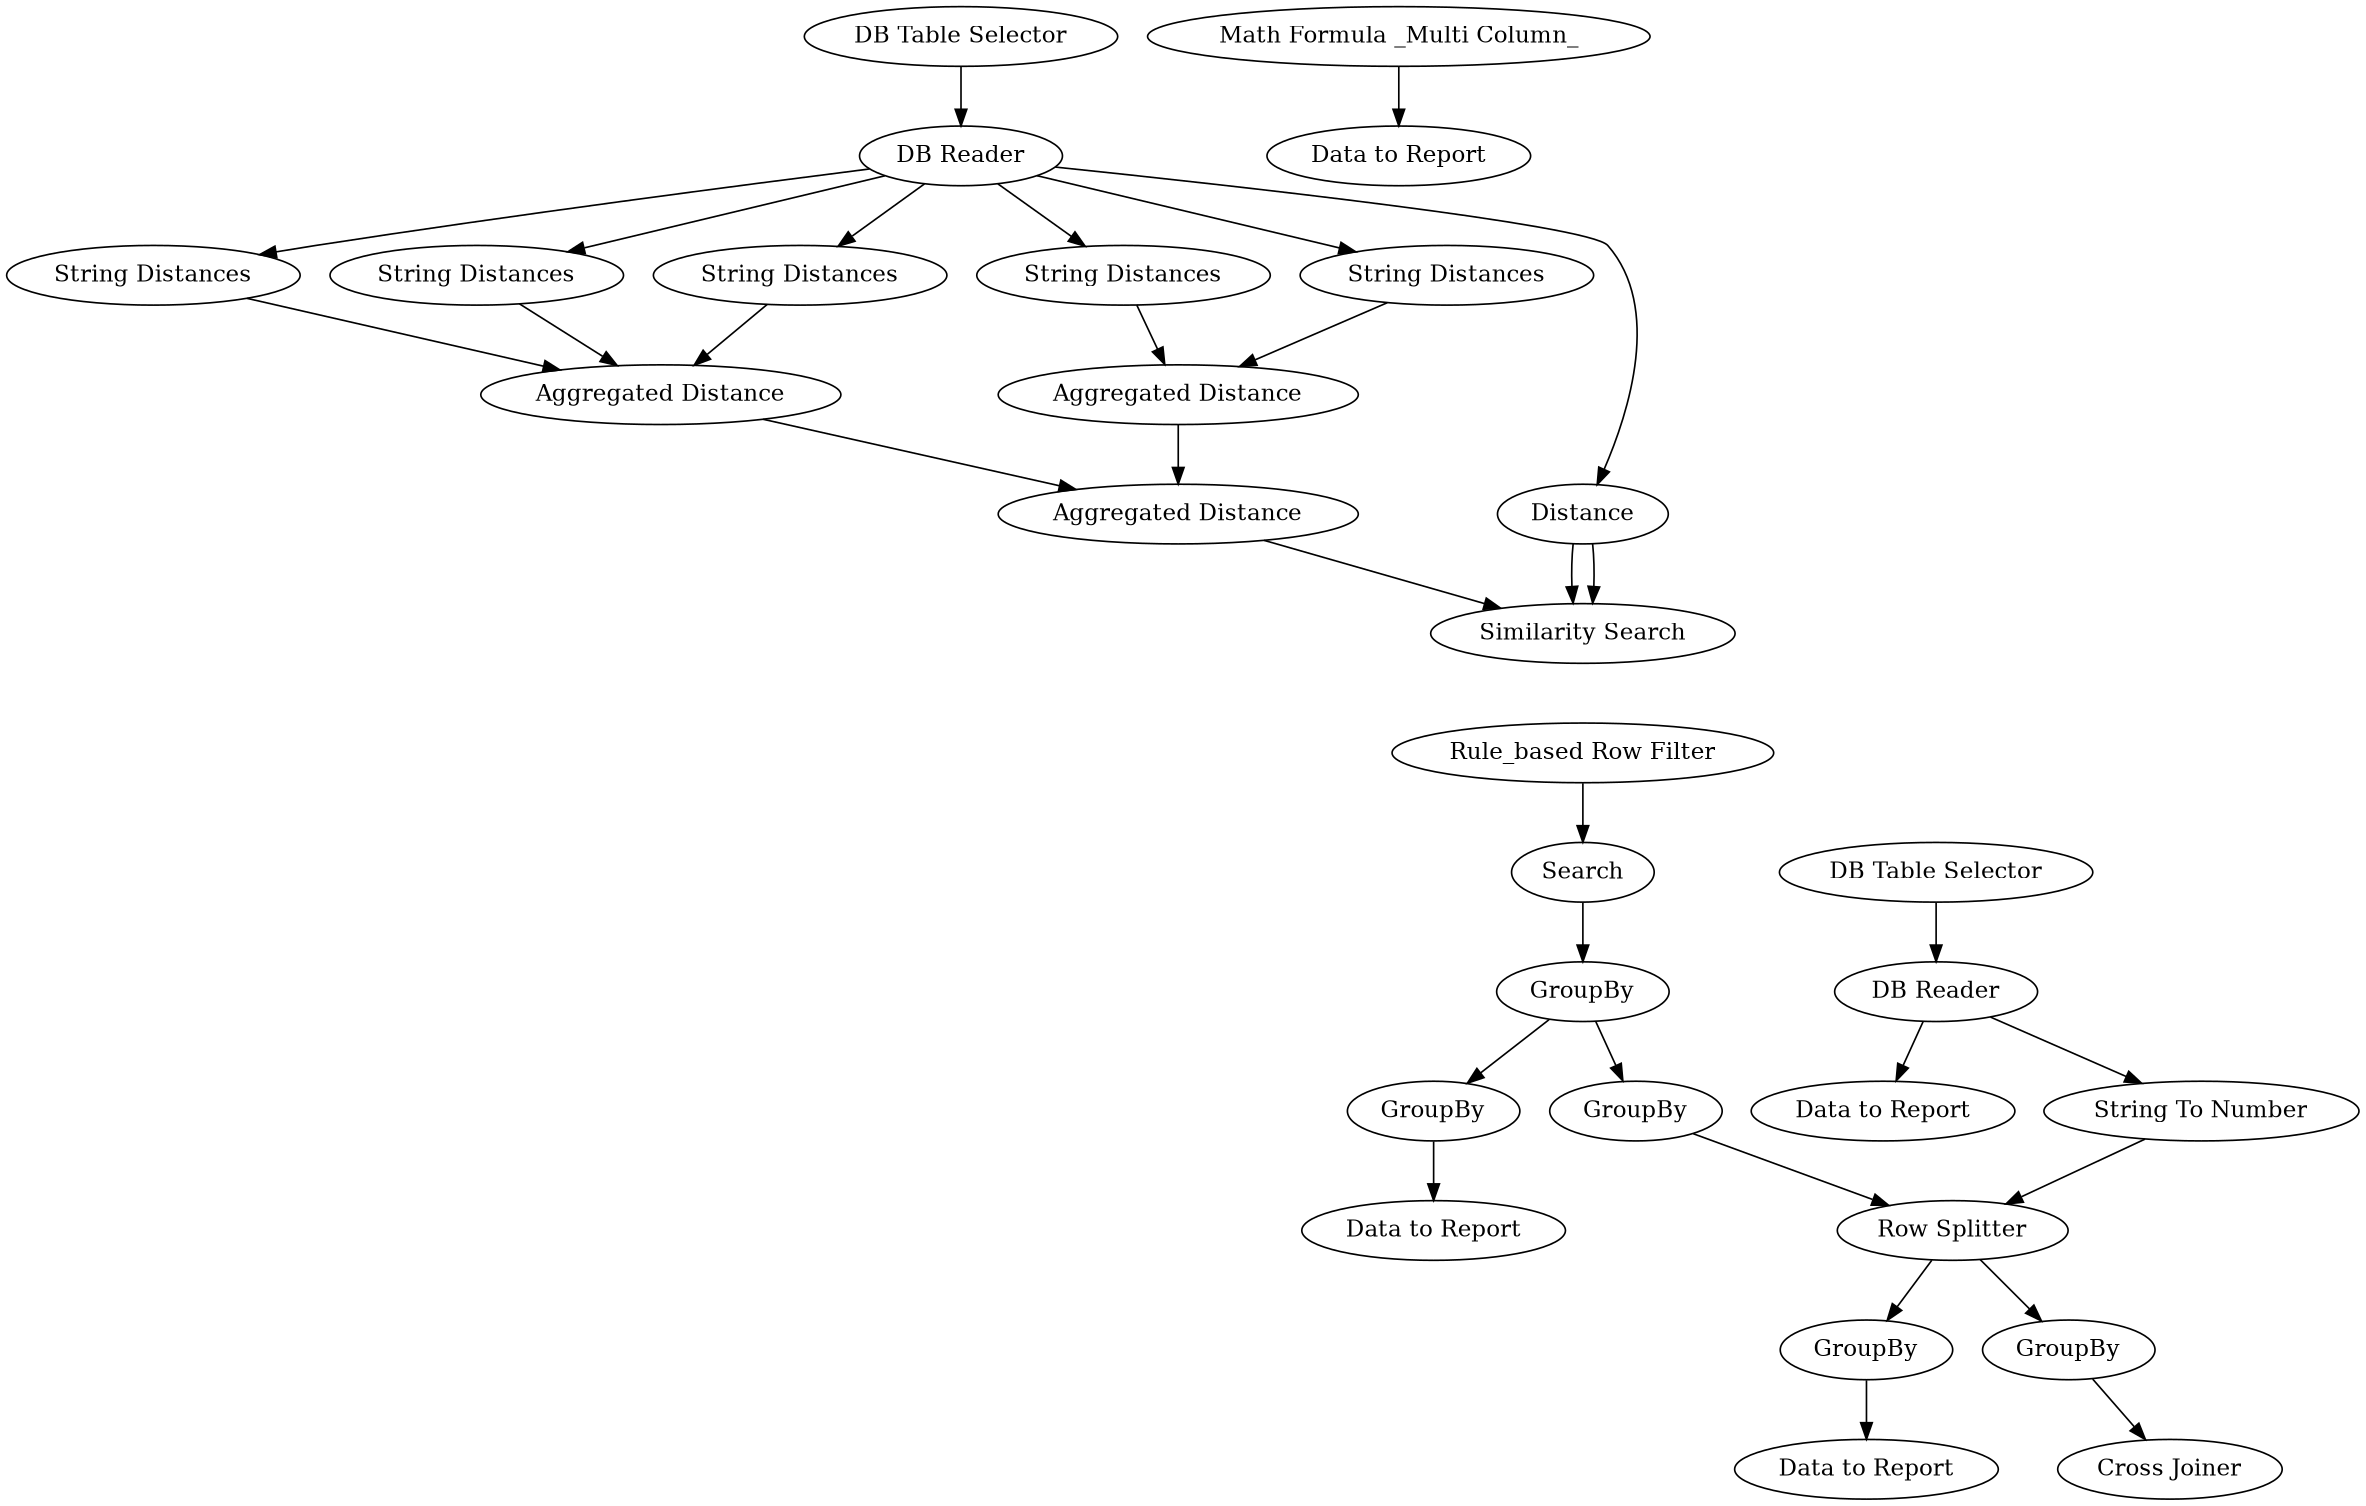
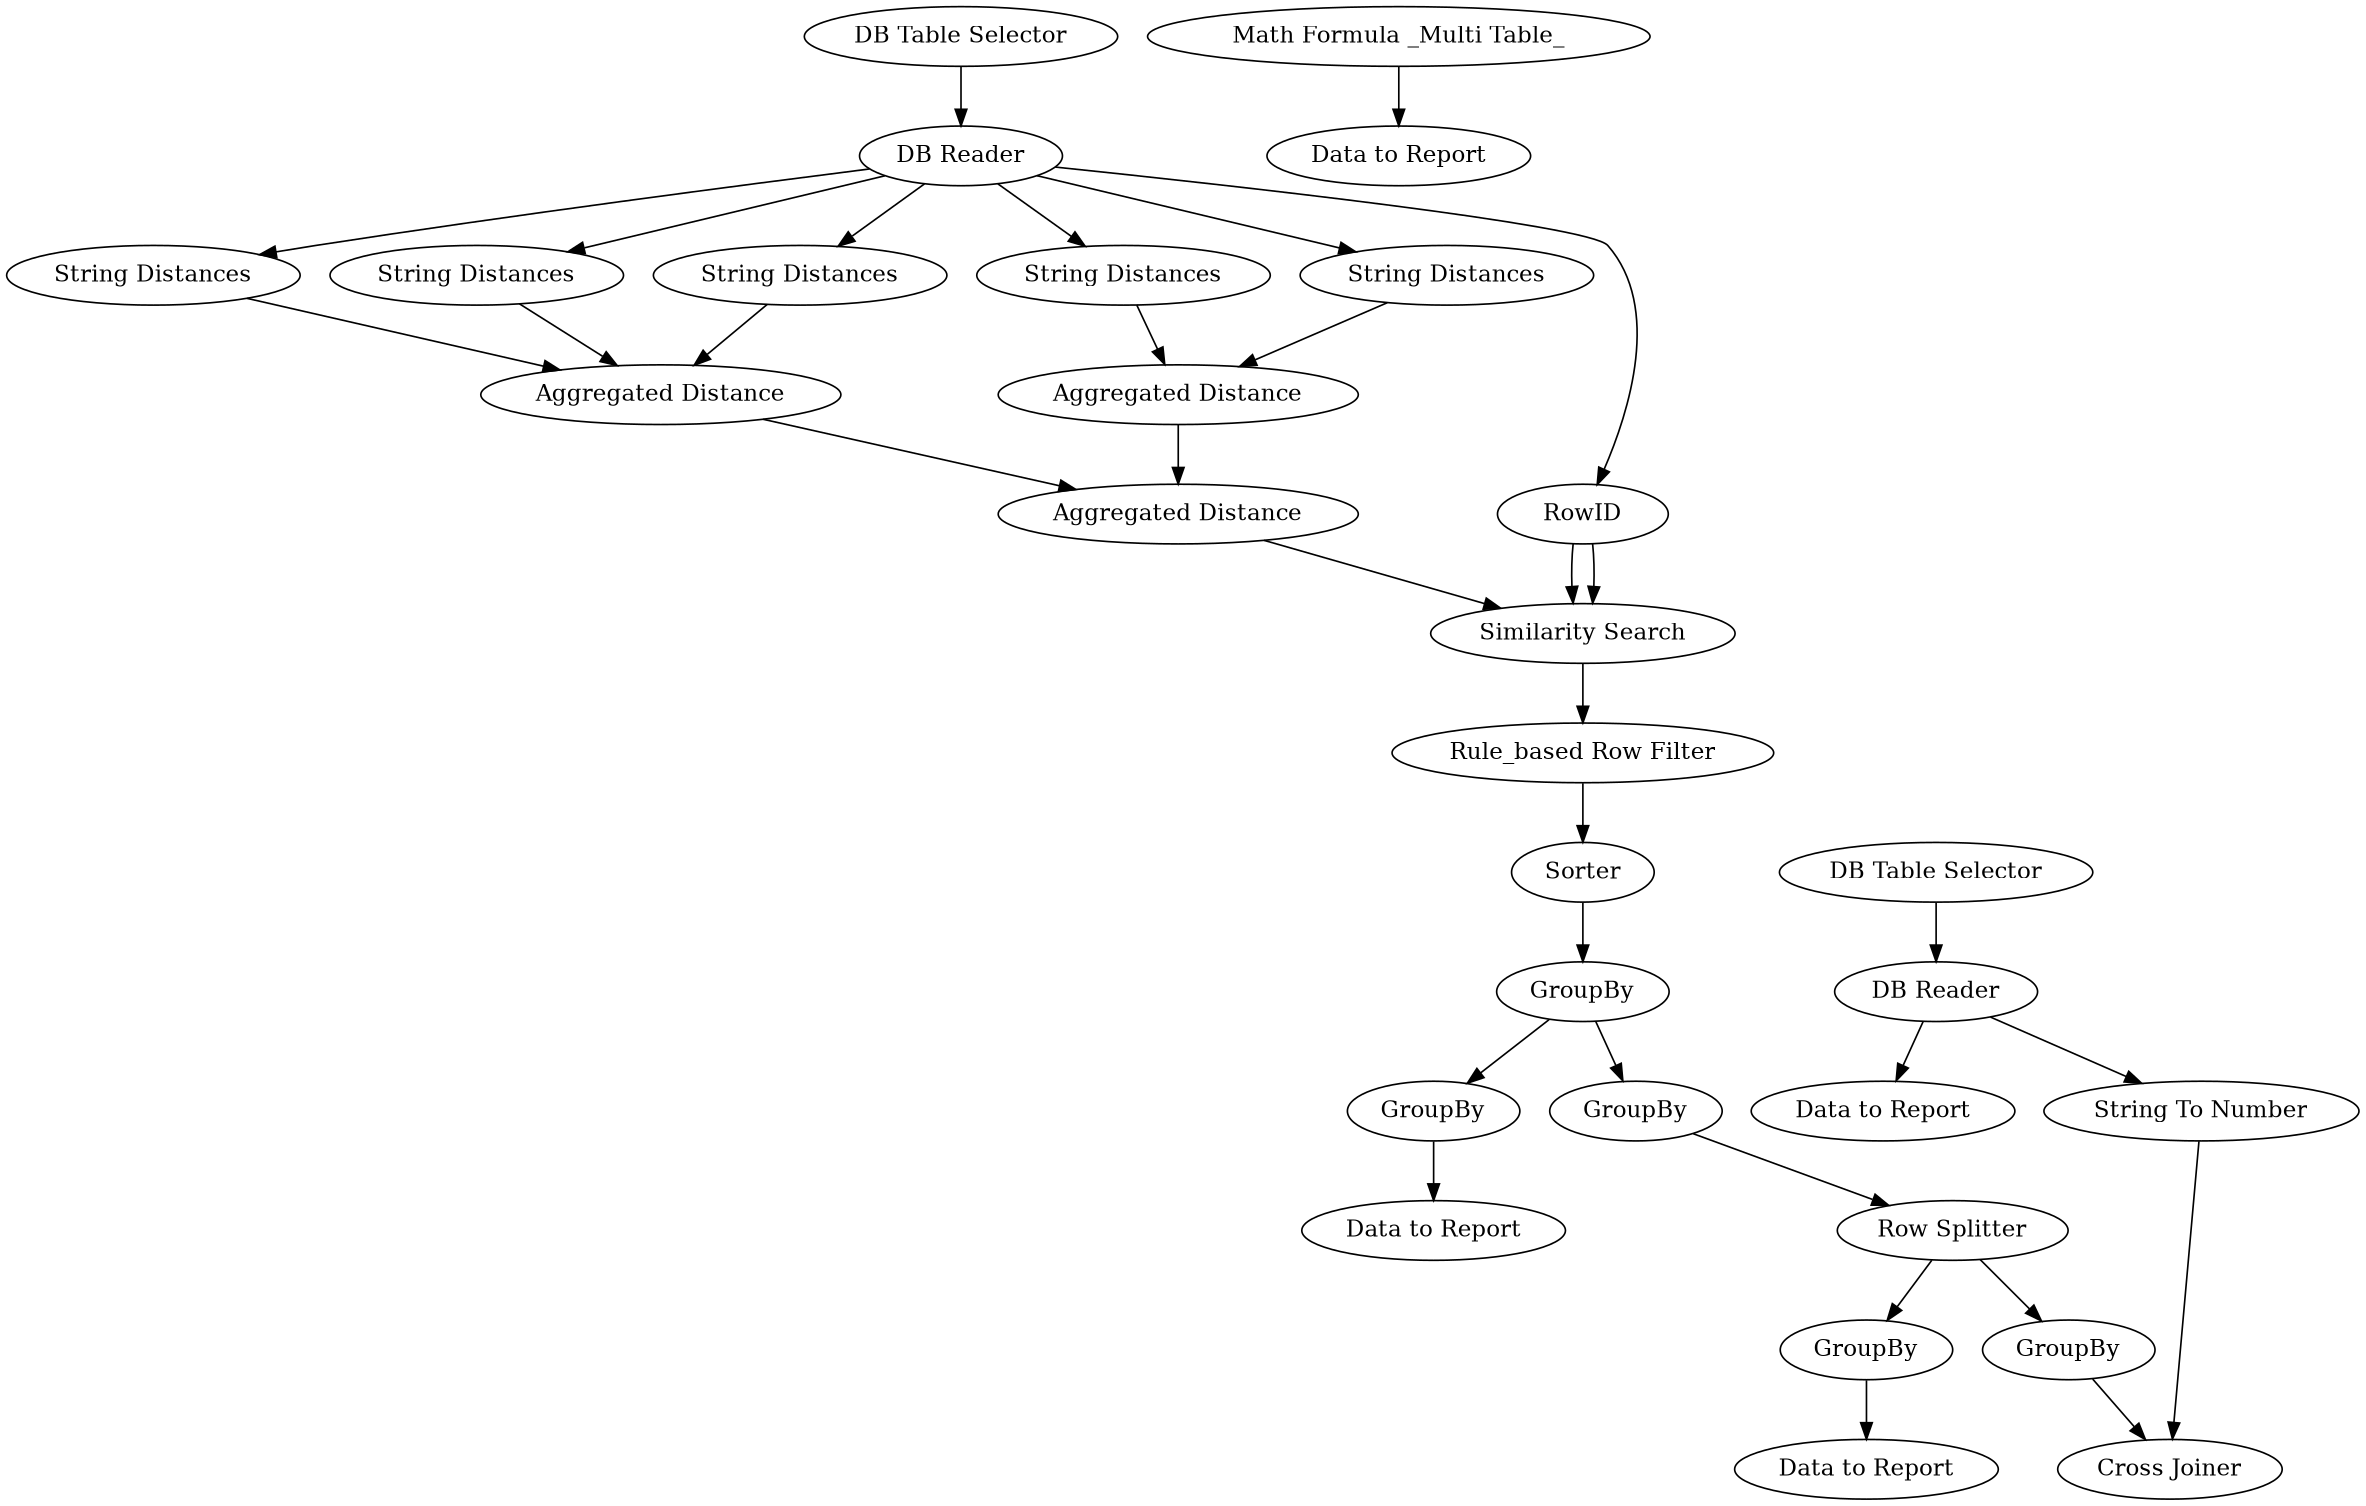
(1399, 36) -> (1399, 36)
(1583, 514) -> (1583, 514)
none -> (1583, 685)
(1583, 872) -> (1583, 872)
(2083, 1168) -> (2186, 1282)
